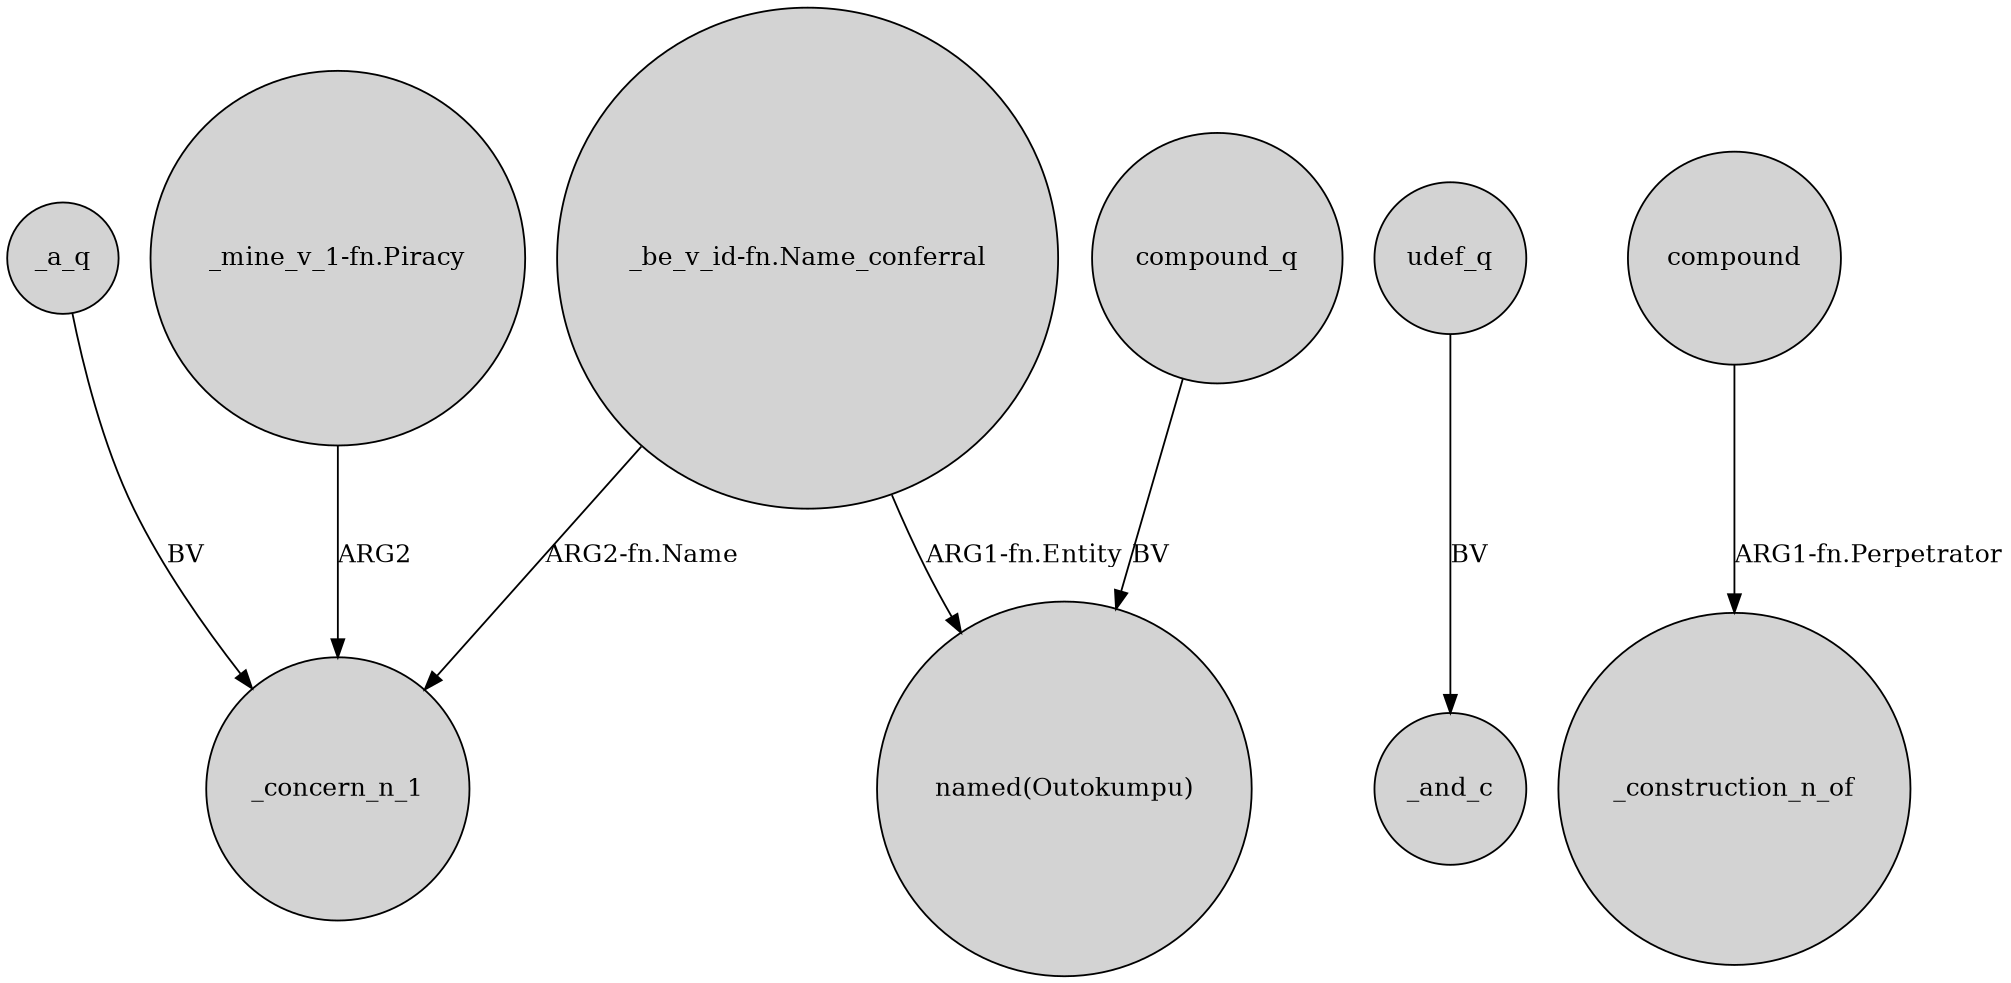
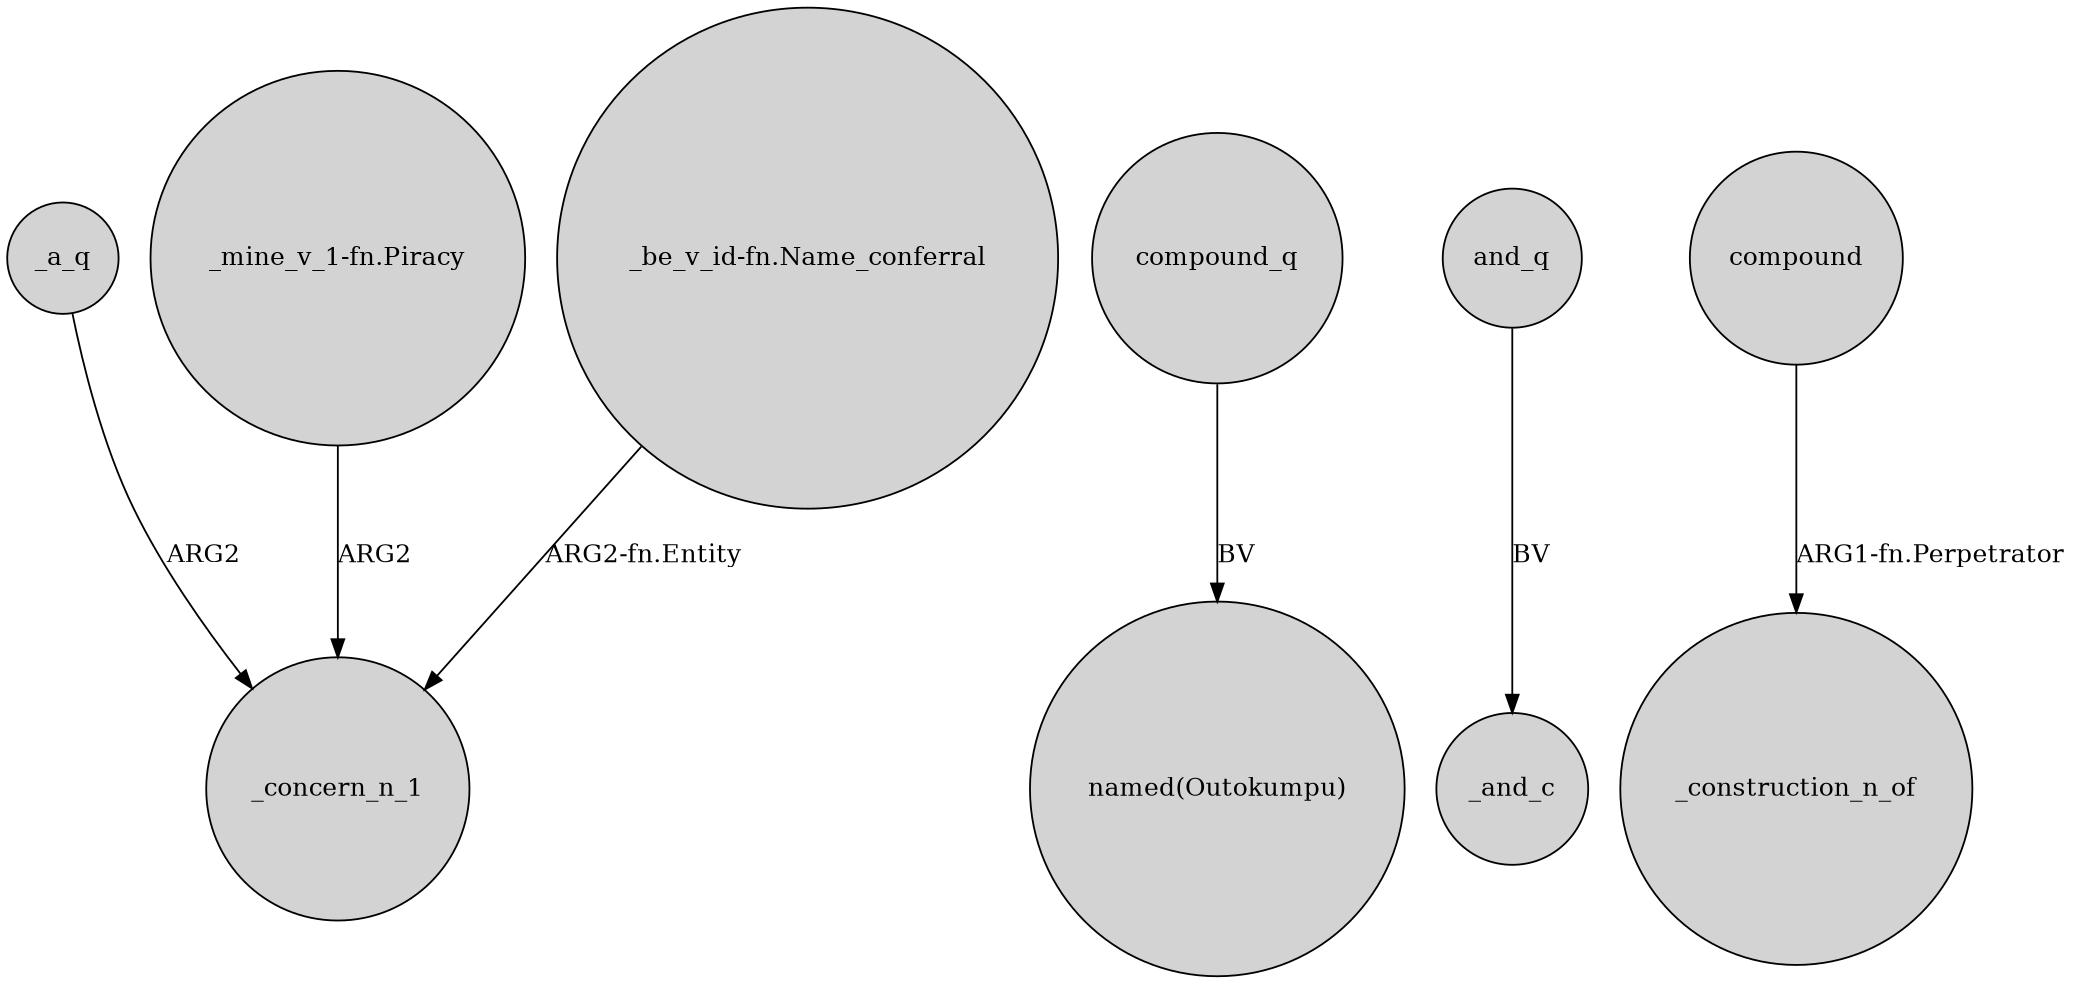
(1450, 258) -> (1512, 258)
(186, 555) -> (204, 555)
(642, 555) -> (645, 555)
(920, 557) -> none
